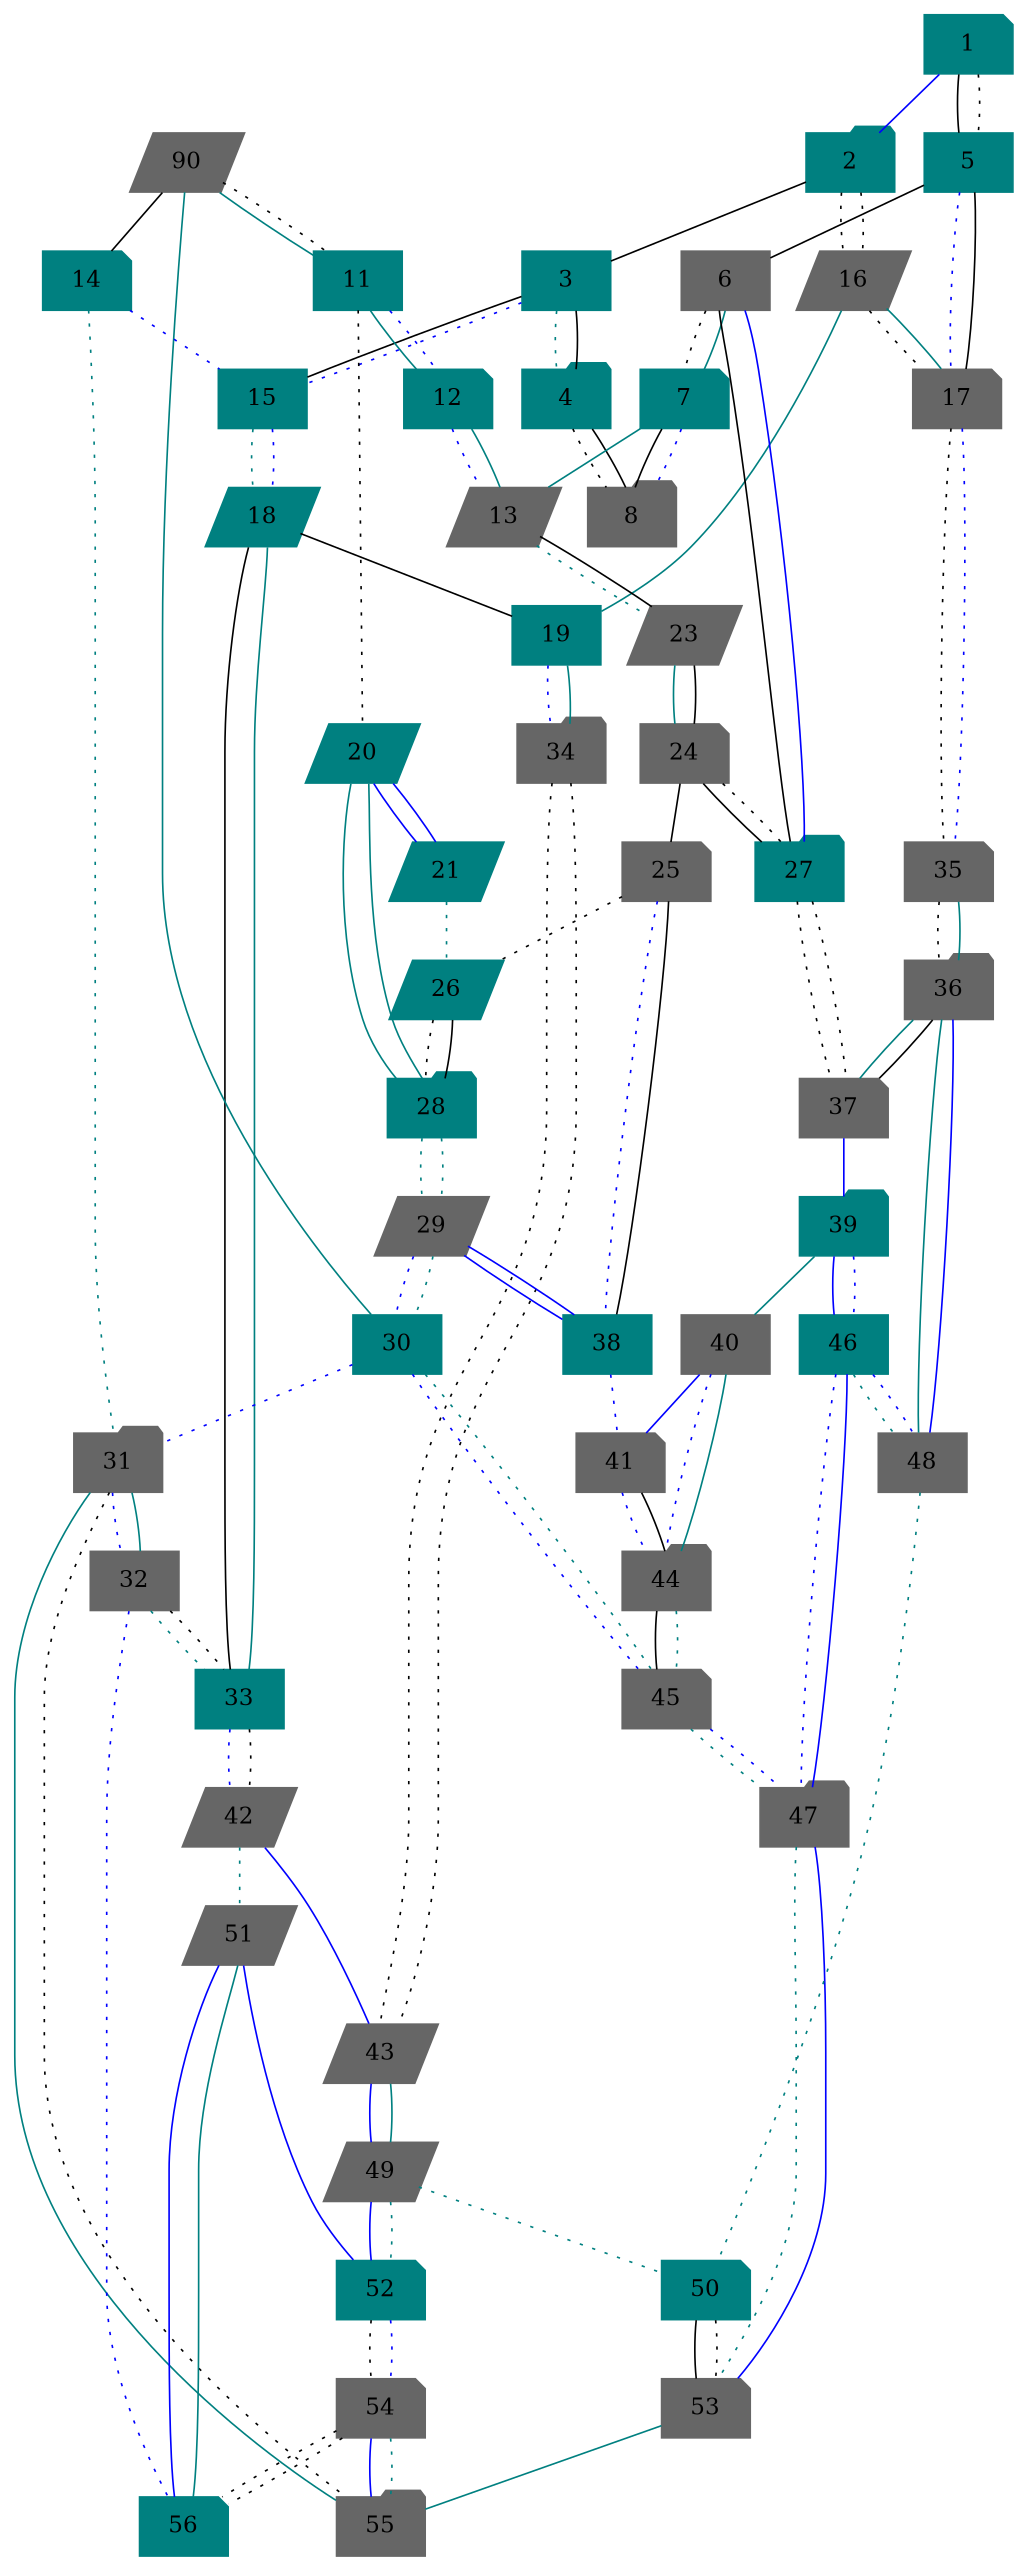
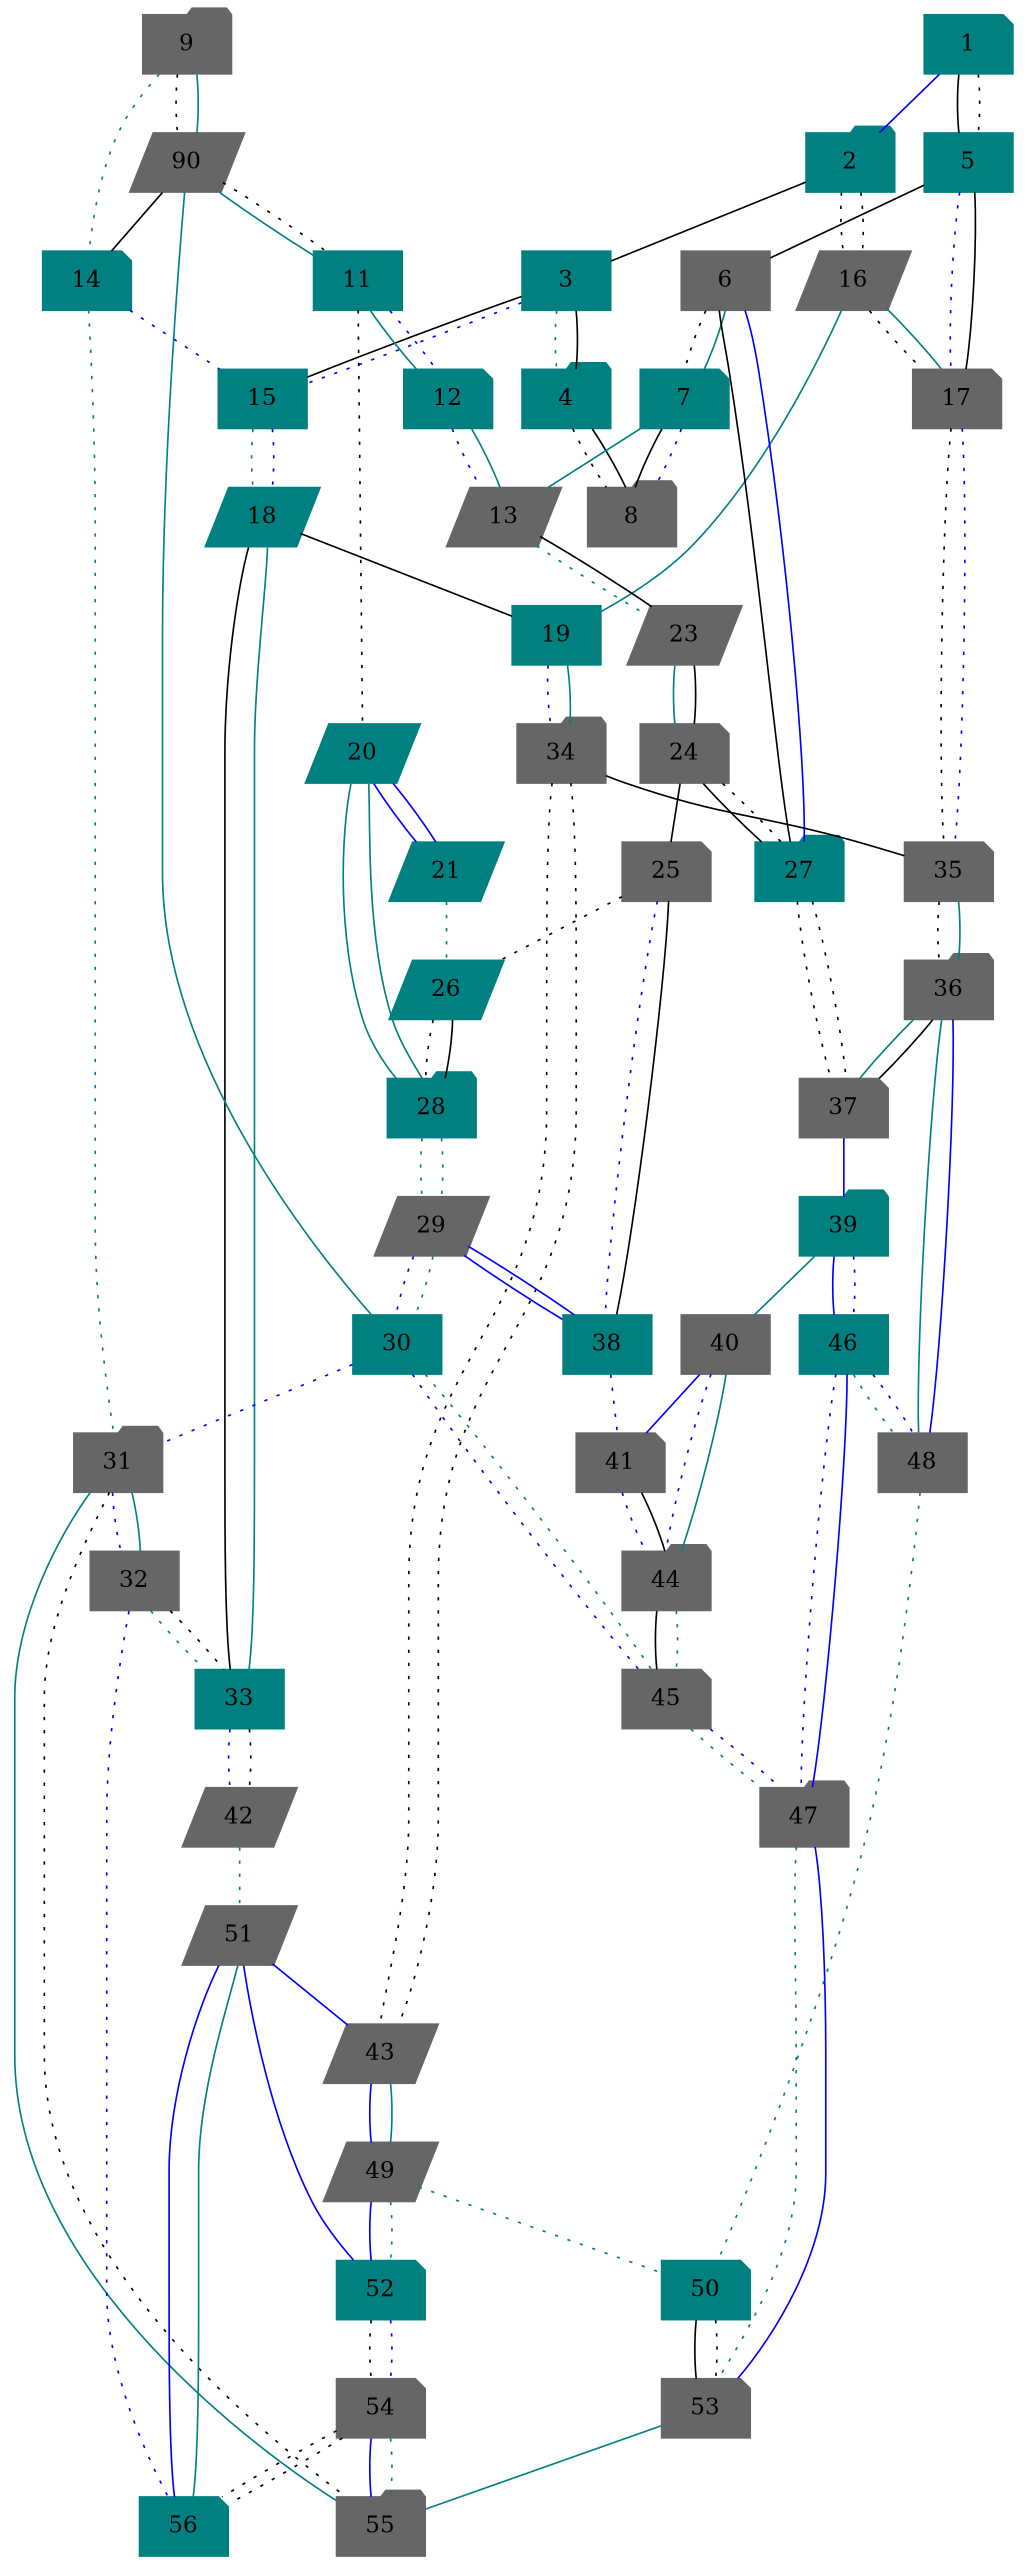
none -> (187, 44)
none -> (709, 808)
(324, 1932) -> (310, 1994)
